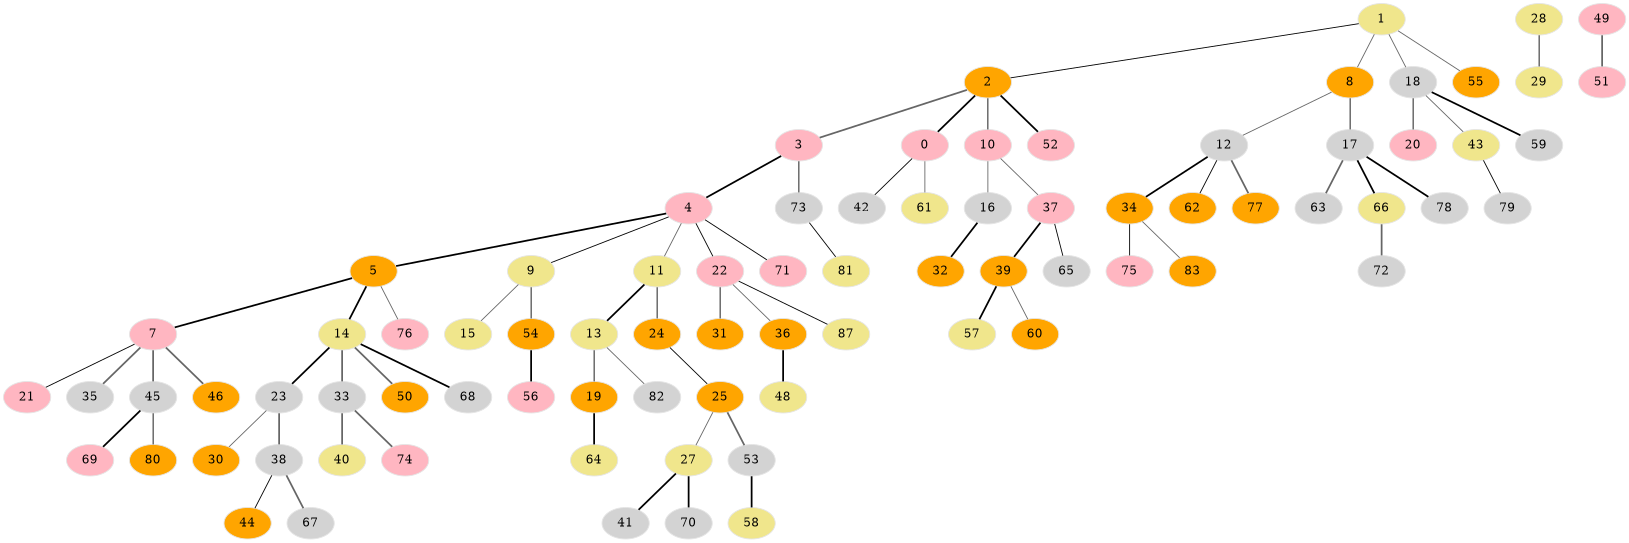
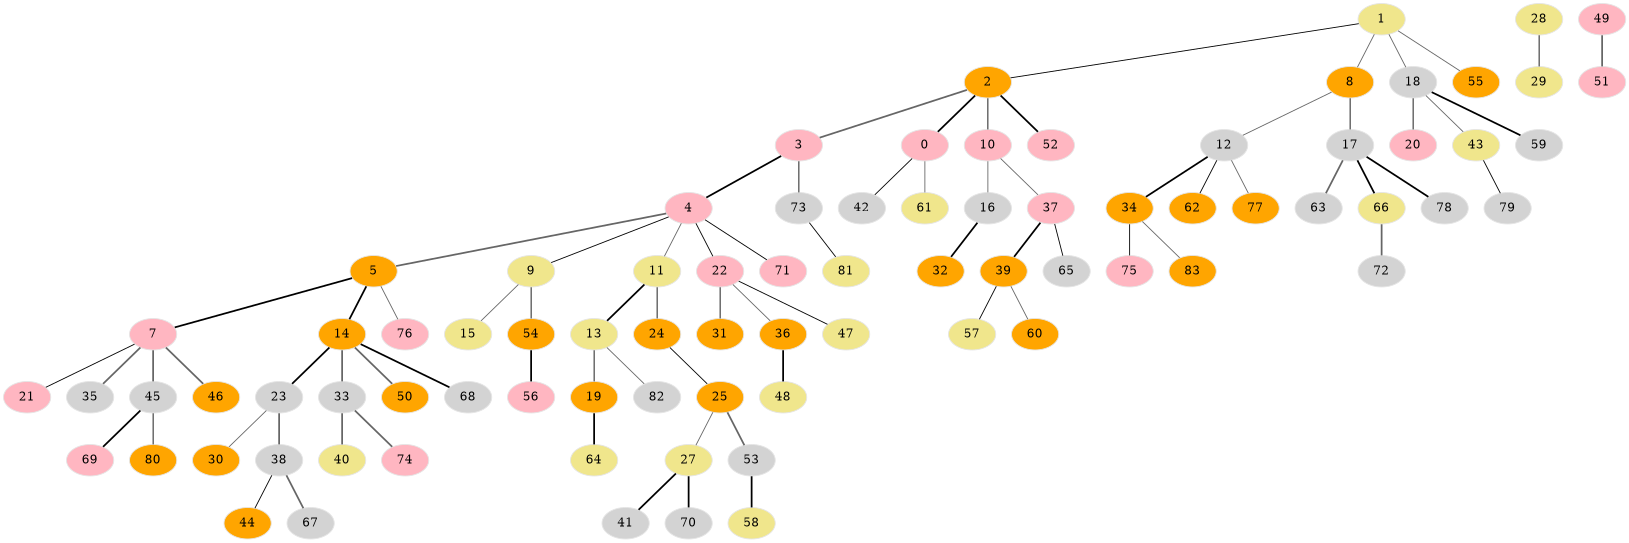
(1240, 177) -> (1240, 177)
(531, 240) -> (531, 240)
(988, 303) -> (988, 303)
(342, 334) -> (342, 334)
(846, 334) -> (846, 334)
